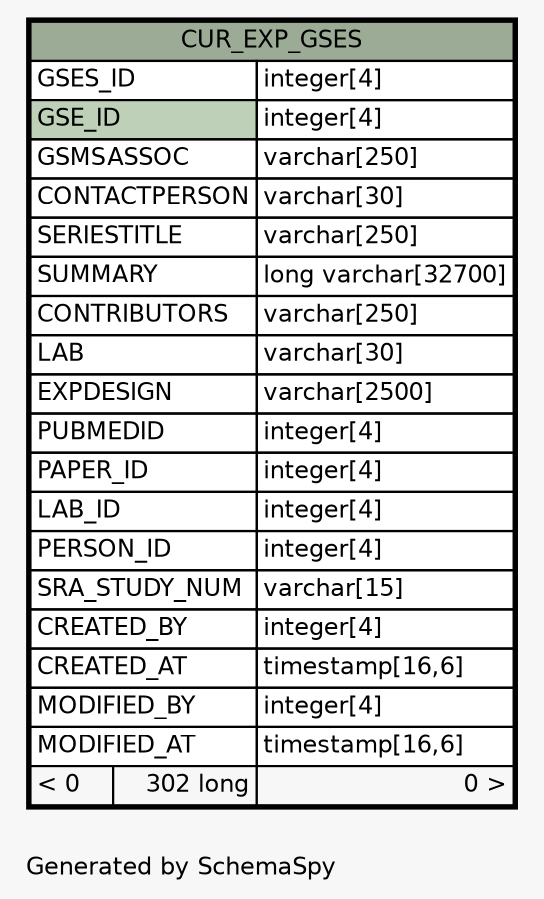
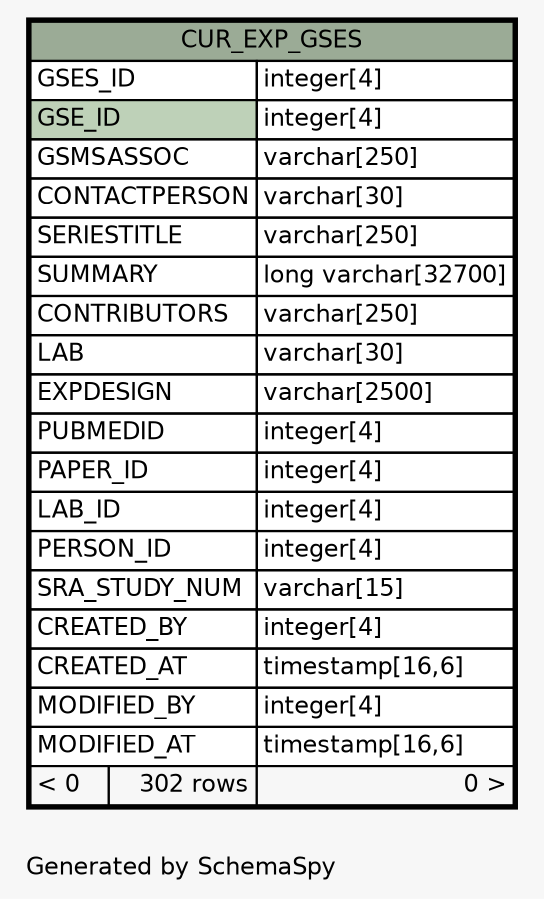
(198, 785) -> (195, 785)
